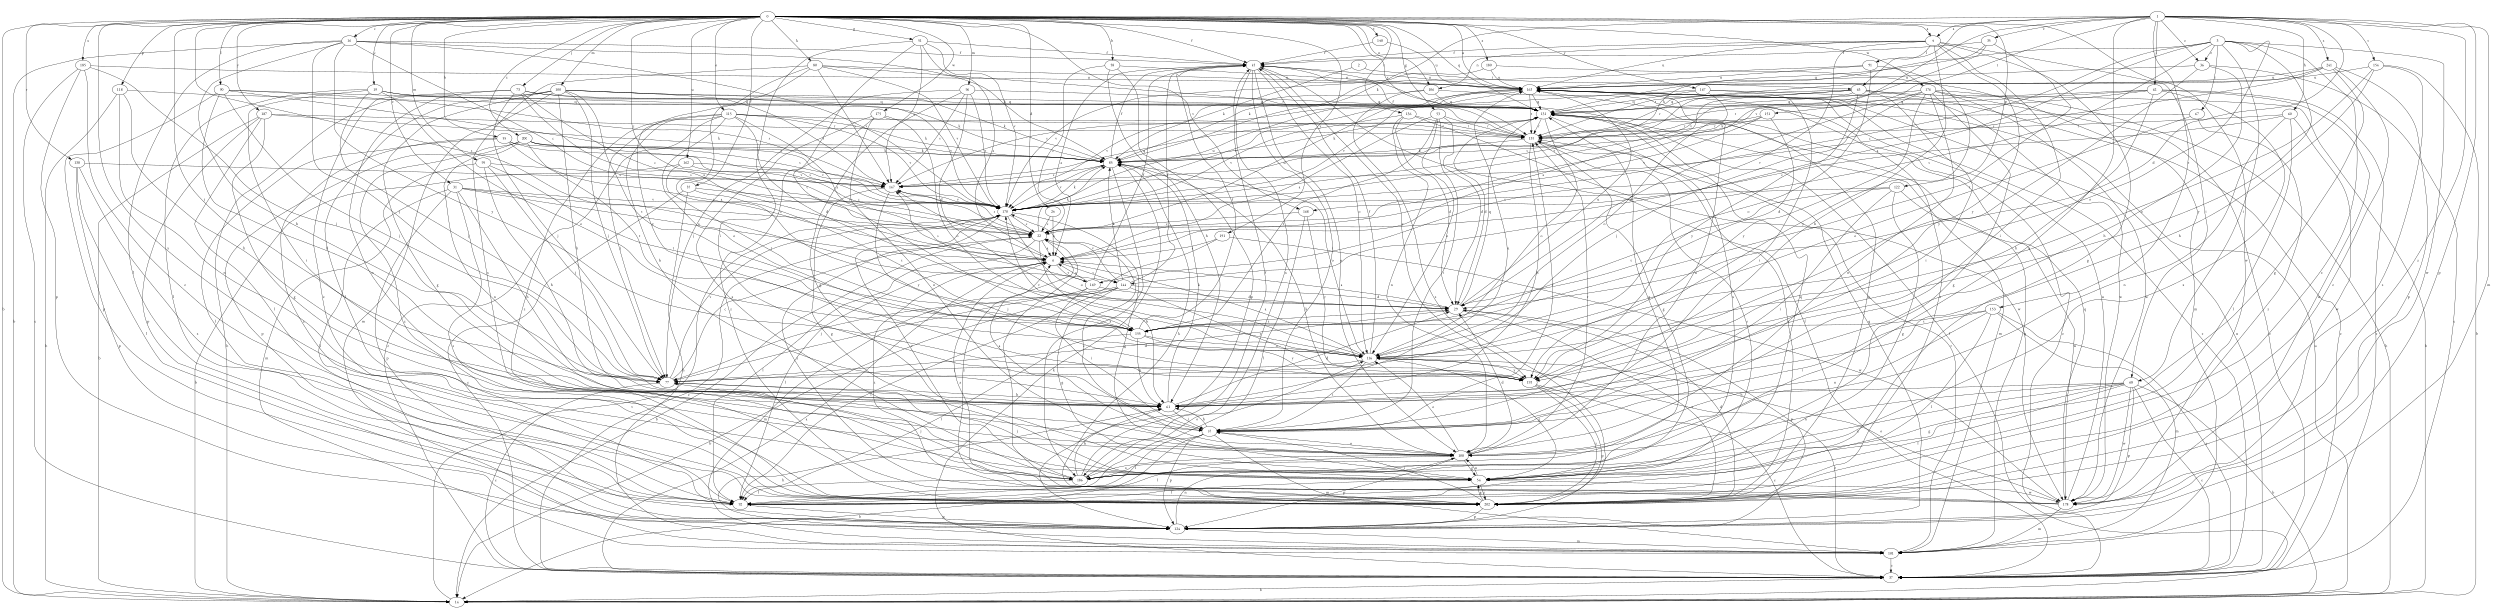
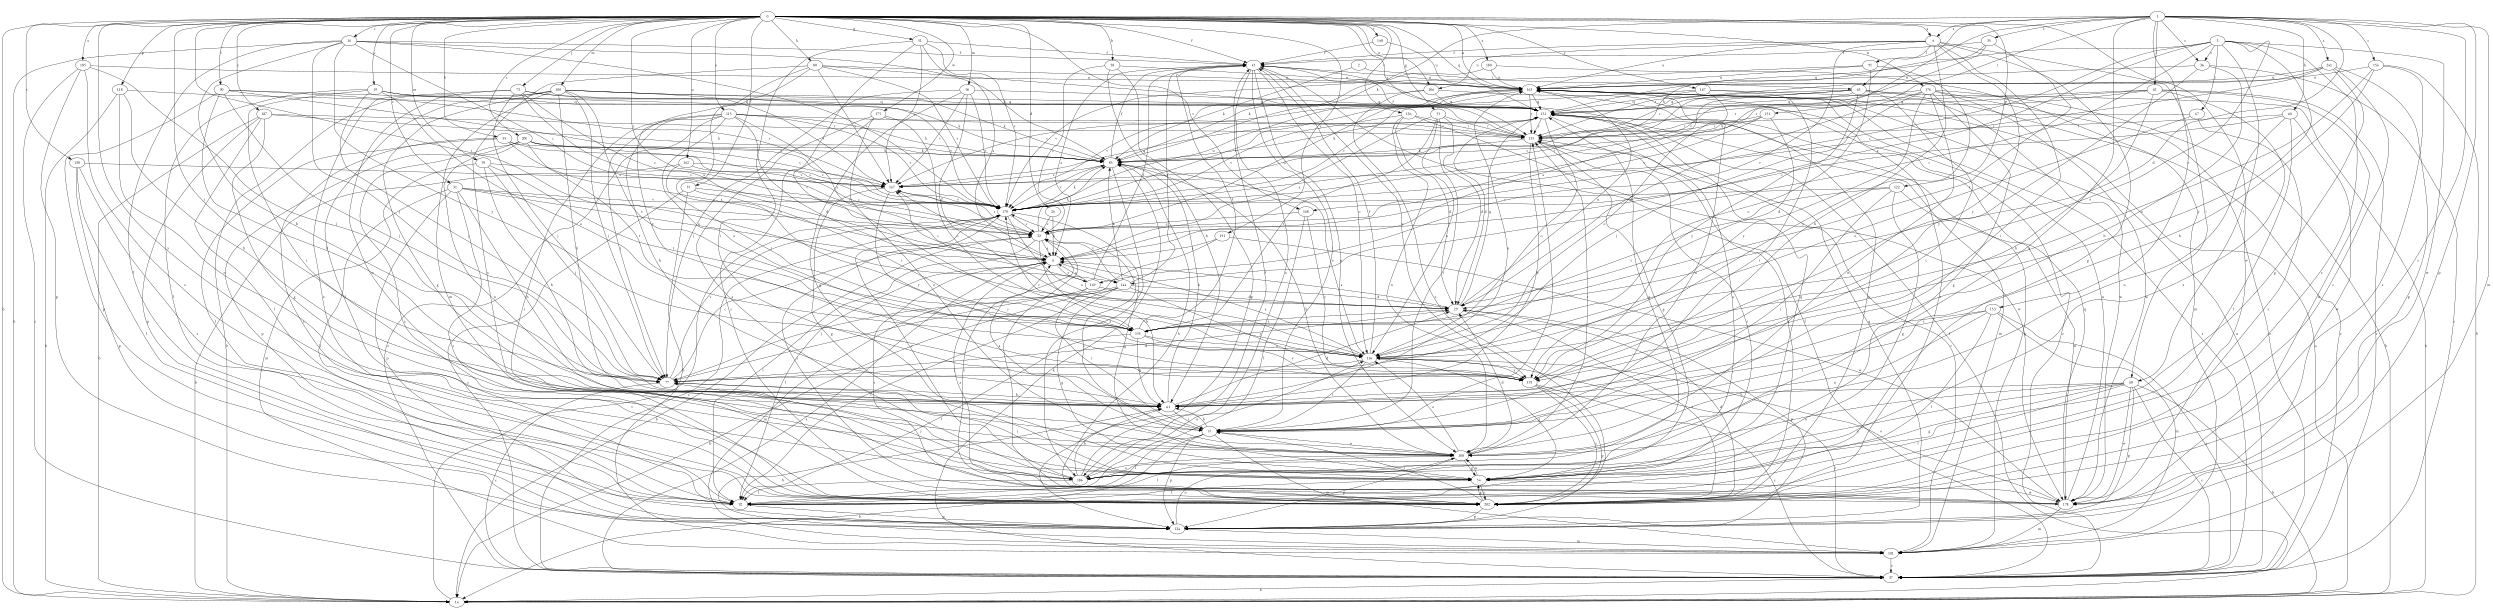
(904, 545) -> (1284, 491)
